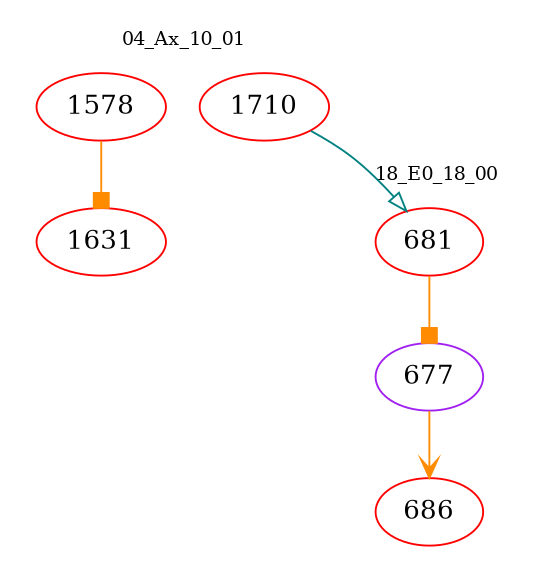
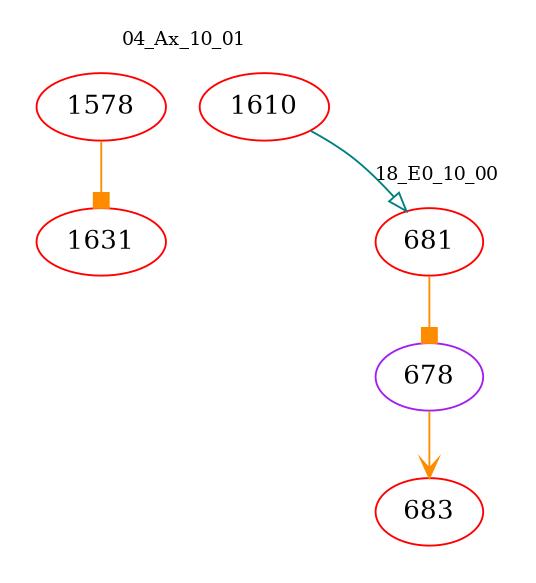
(264, 107) -> (264, 107)
(437, 175) -> (437, 175)
(429, 377) -> (429, 377)
(429, 512) -> (429, 512)
